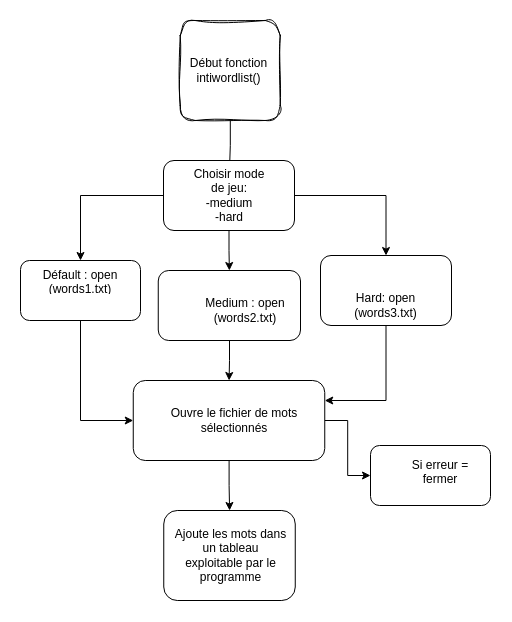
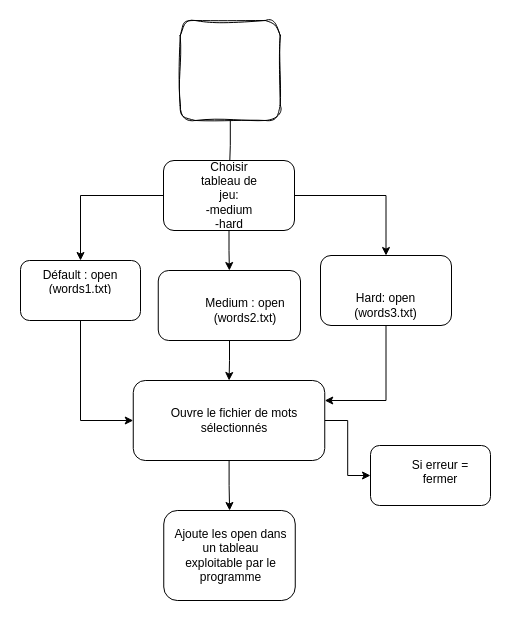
(229, 71) -> none
(230, 196) -> (230, 196)
(231, 556) -> (231, 556)
